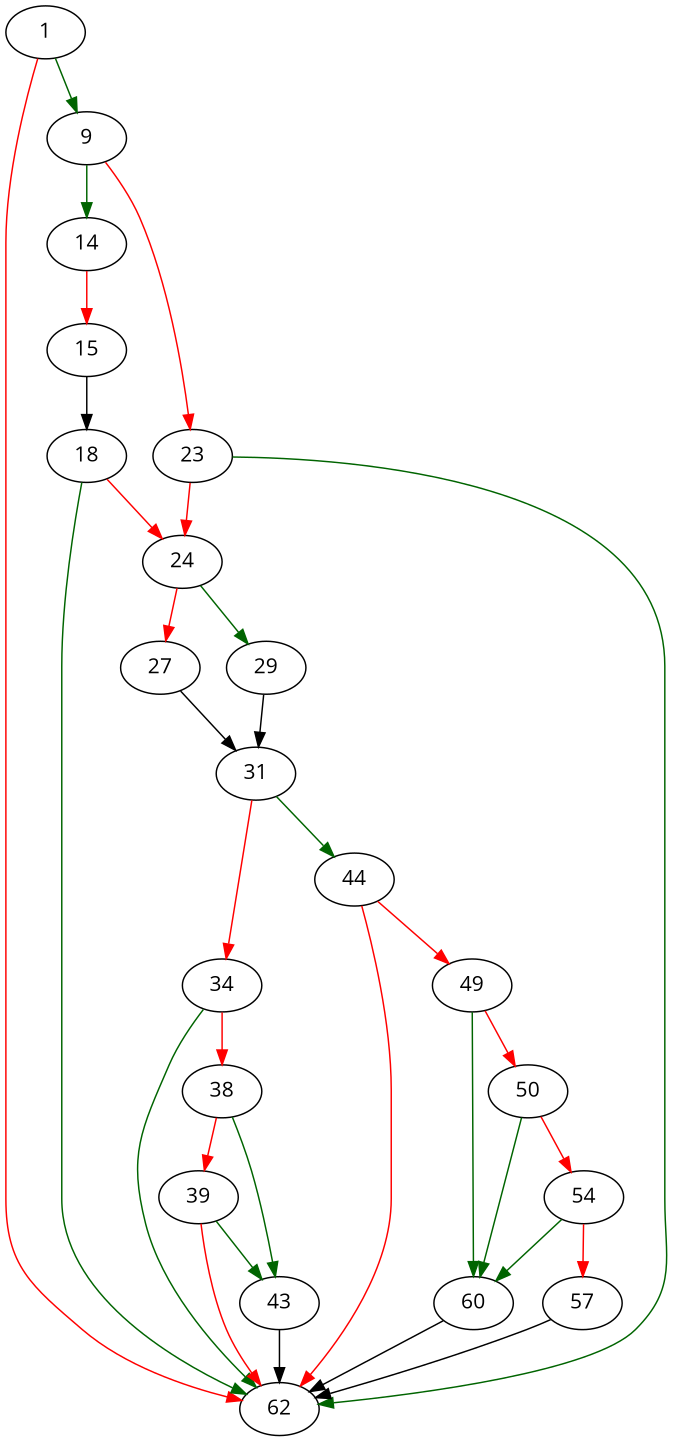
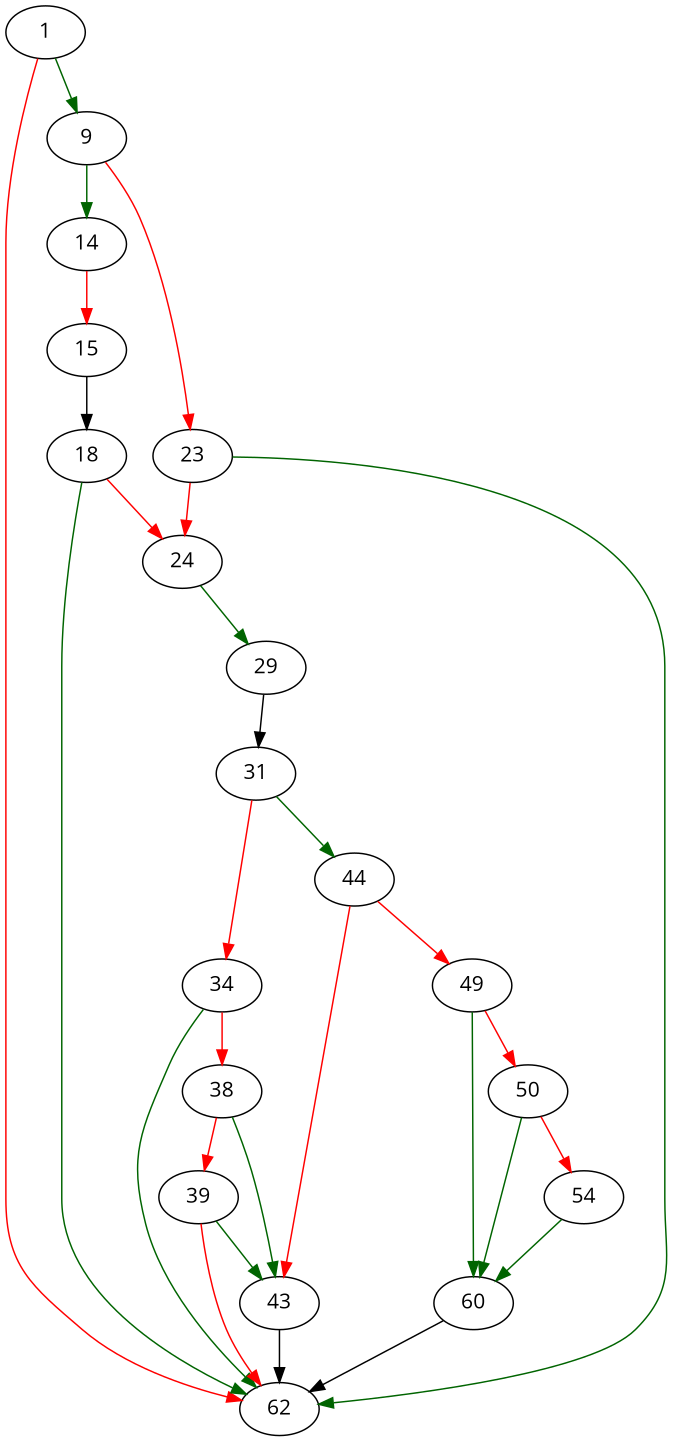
(160, 668) -> none
(391, 1150) -> (318, 1084)
(582, 1303) -> none
